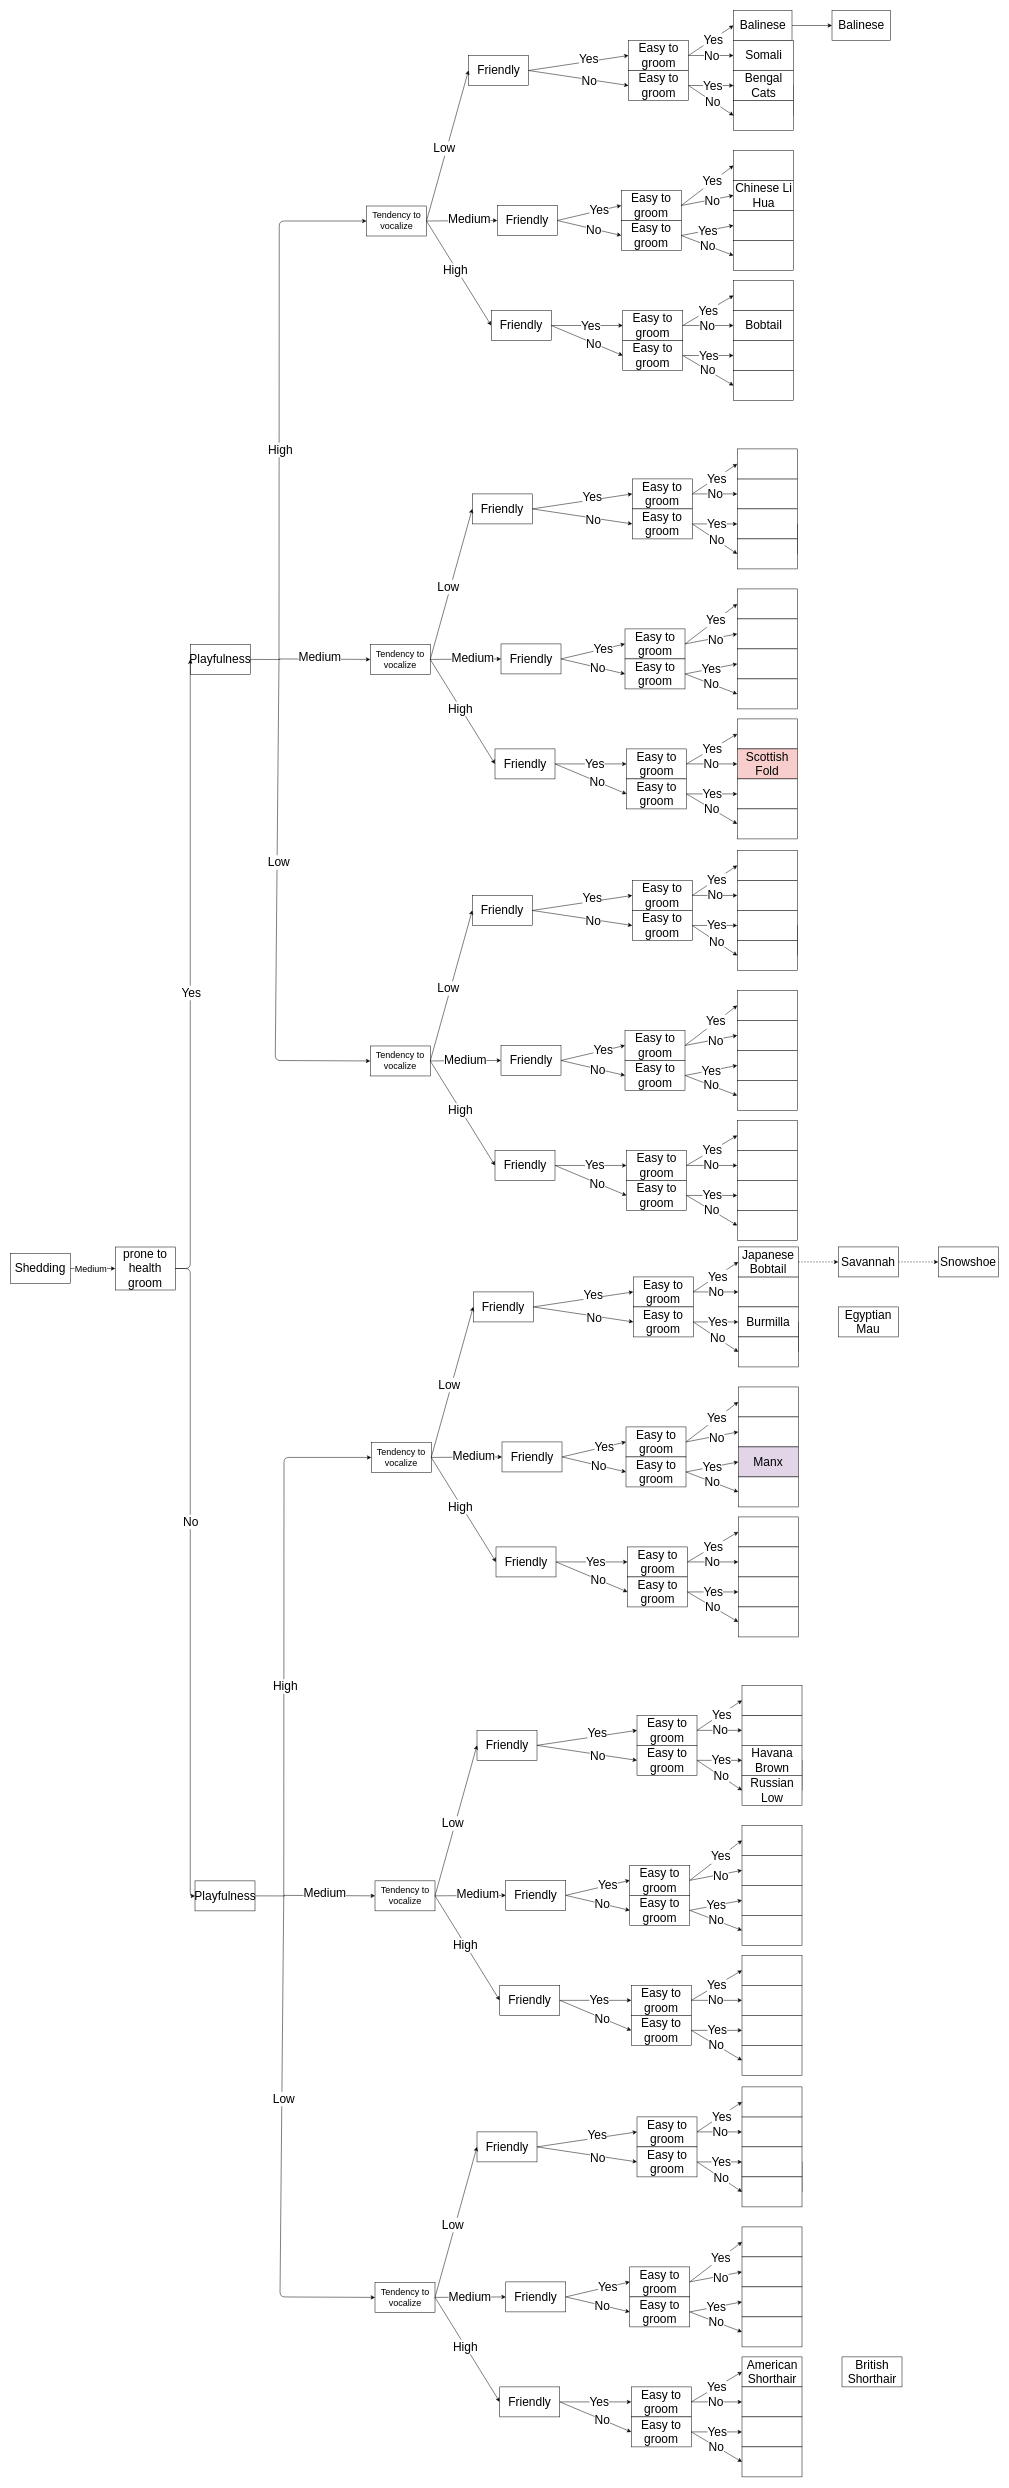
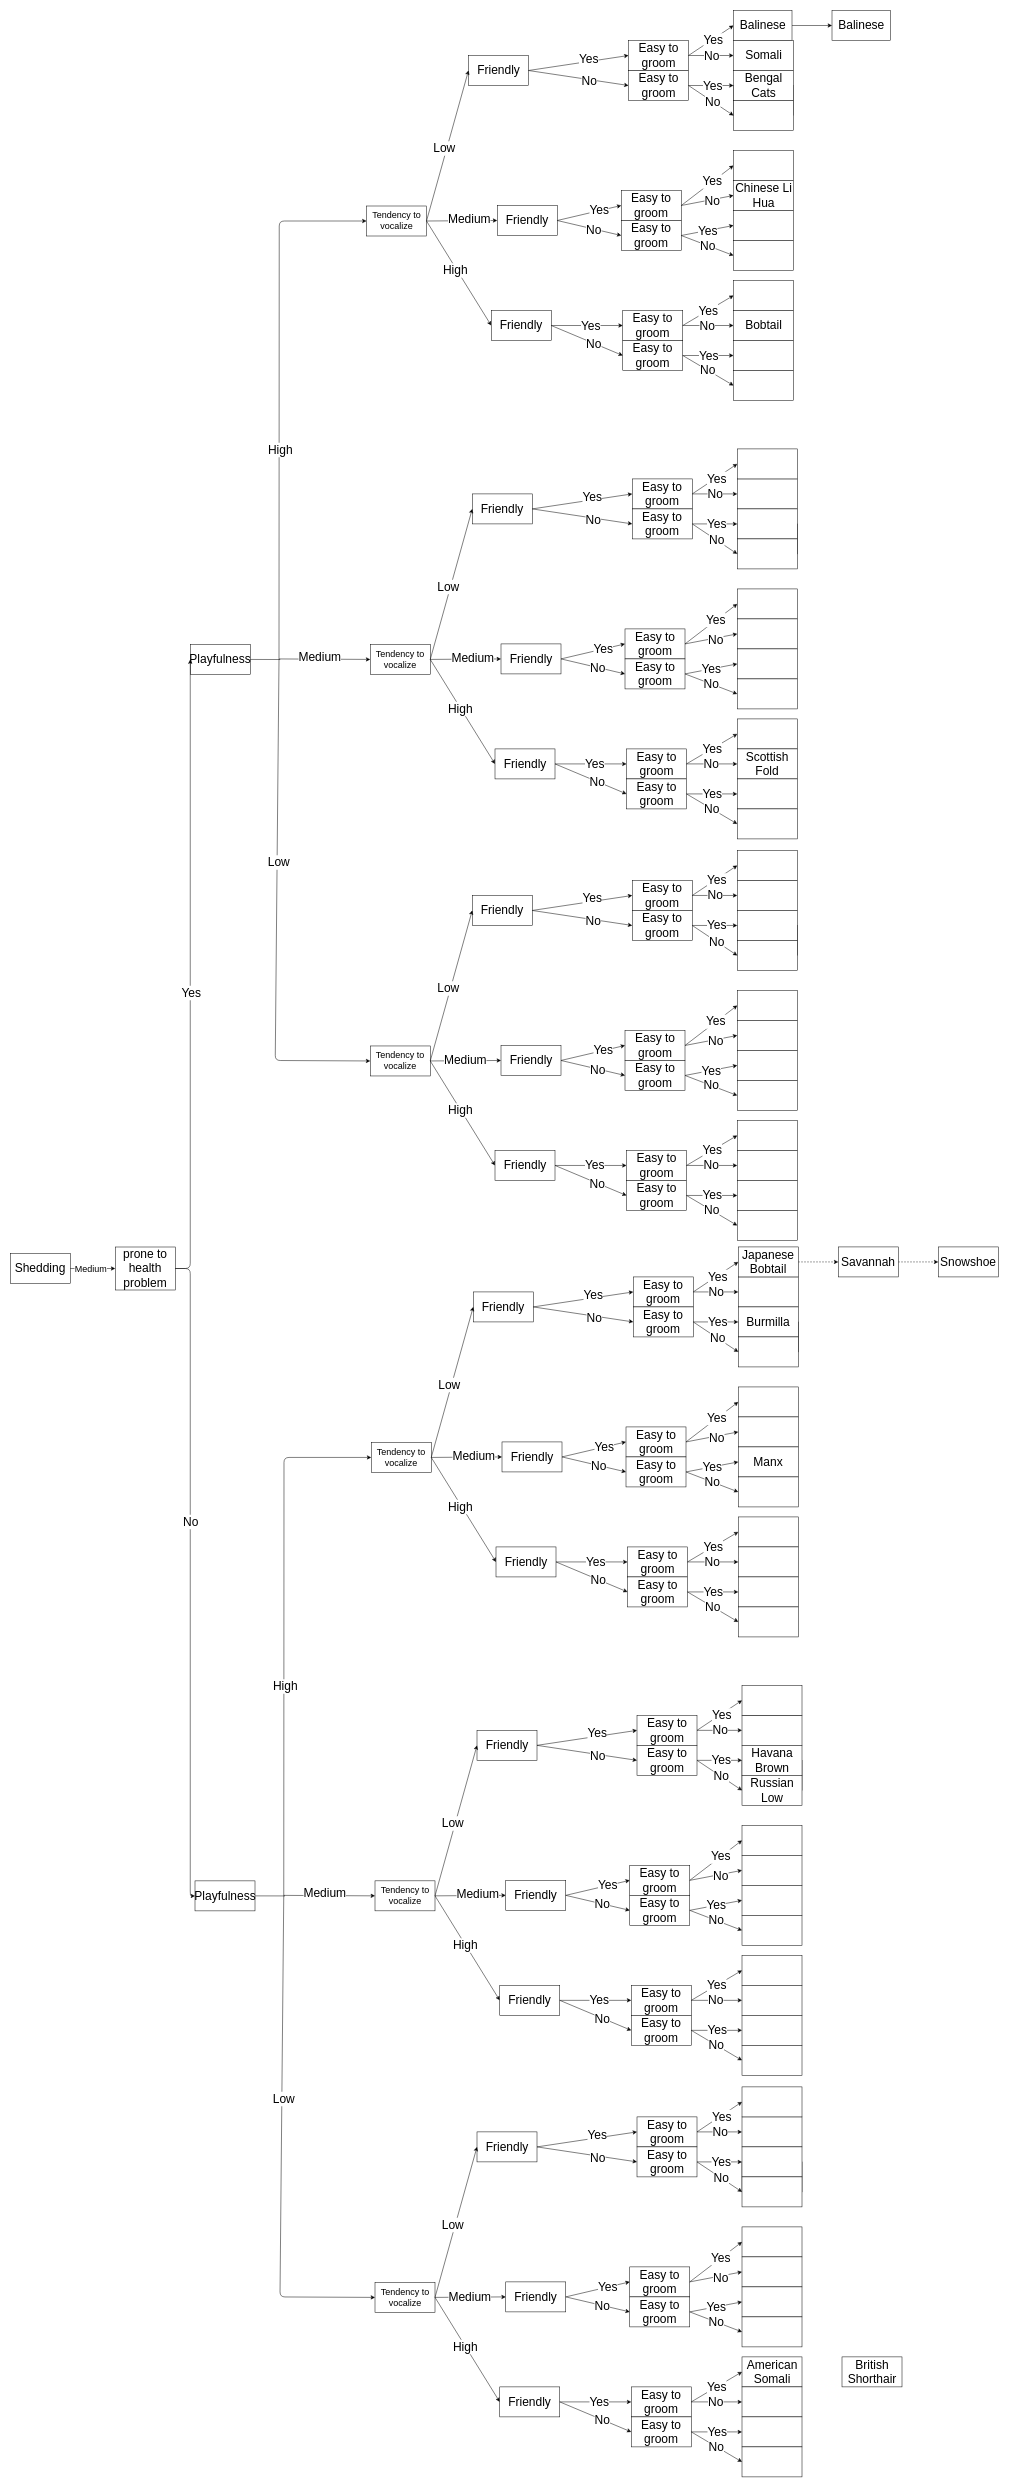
(767, 764) -> (767, 764)
(145, 1268) -> (145, 1268)
(868, 1322) -> none
(768, 1462) -> (768, 1462)
(772, 2372) -> (772, 2372)
